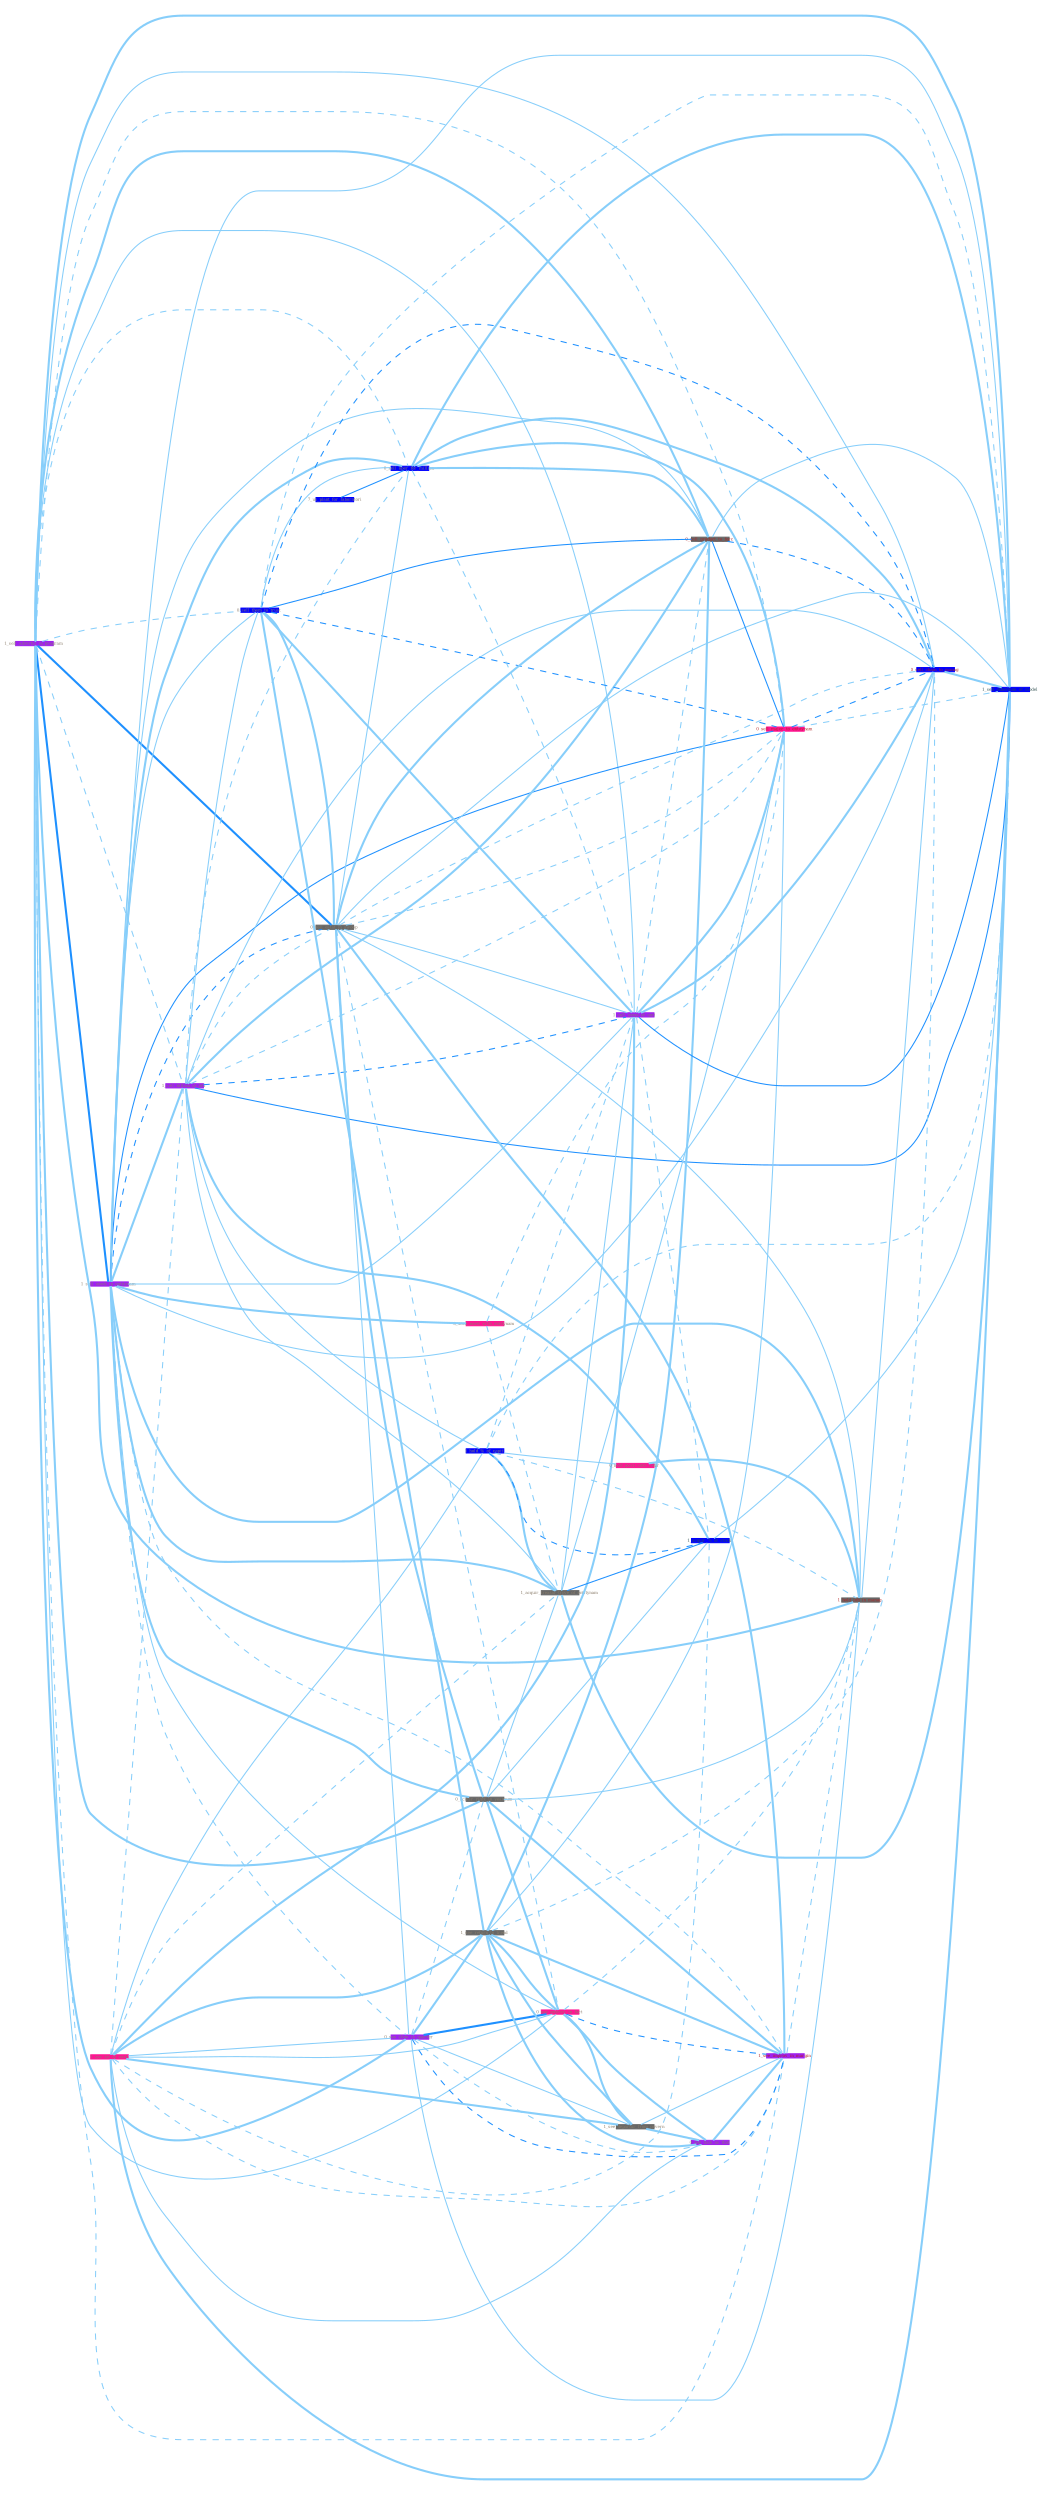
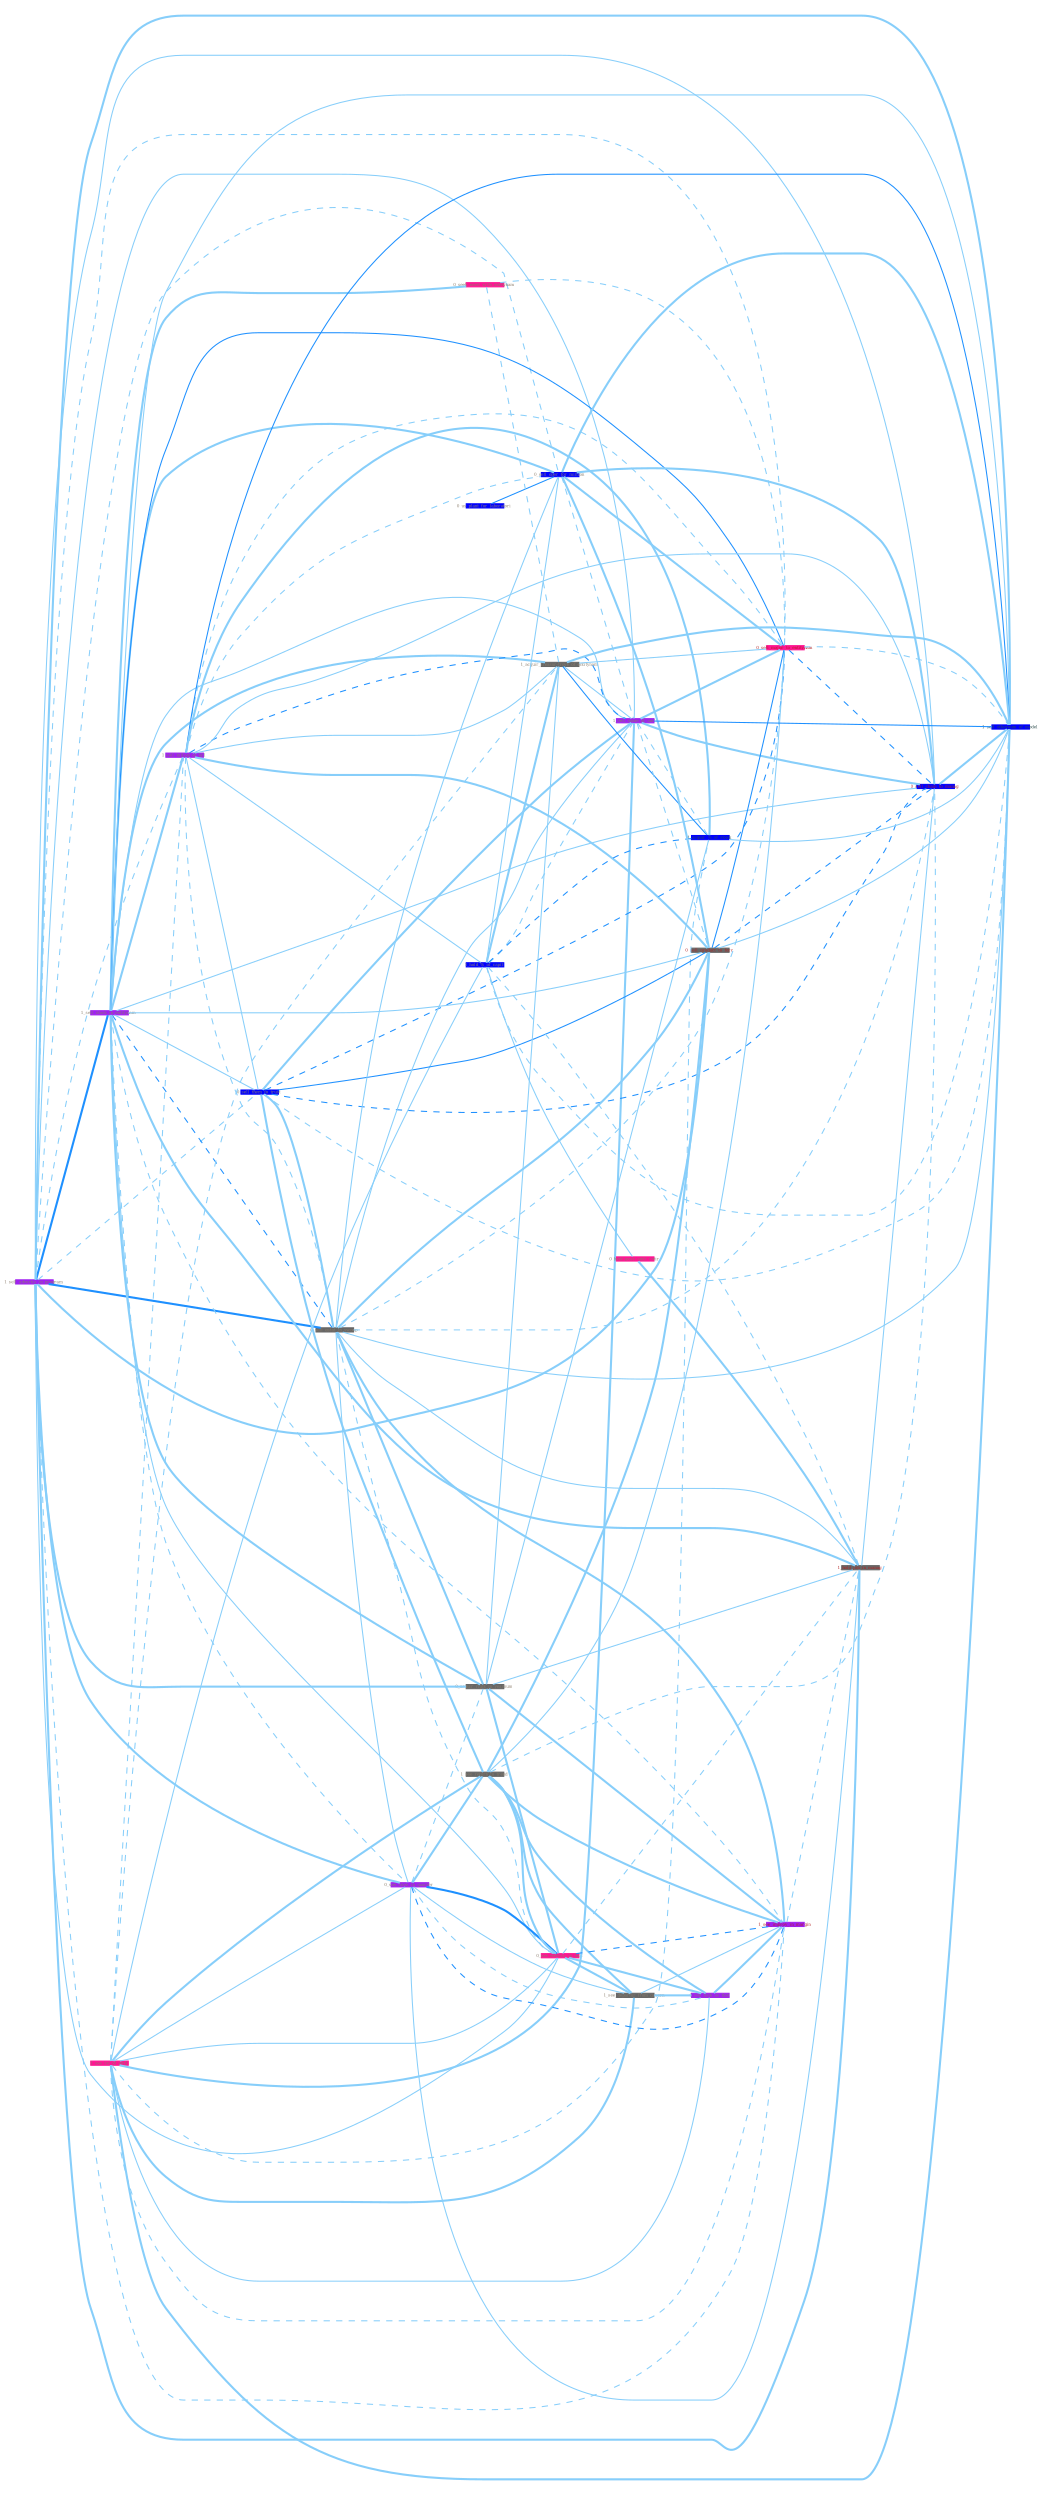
(311, 493) -> (523, 720)
(335, 500) -> (485, 506)
